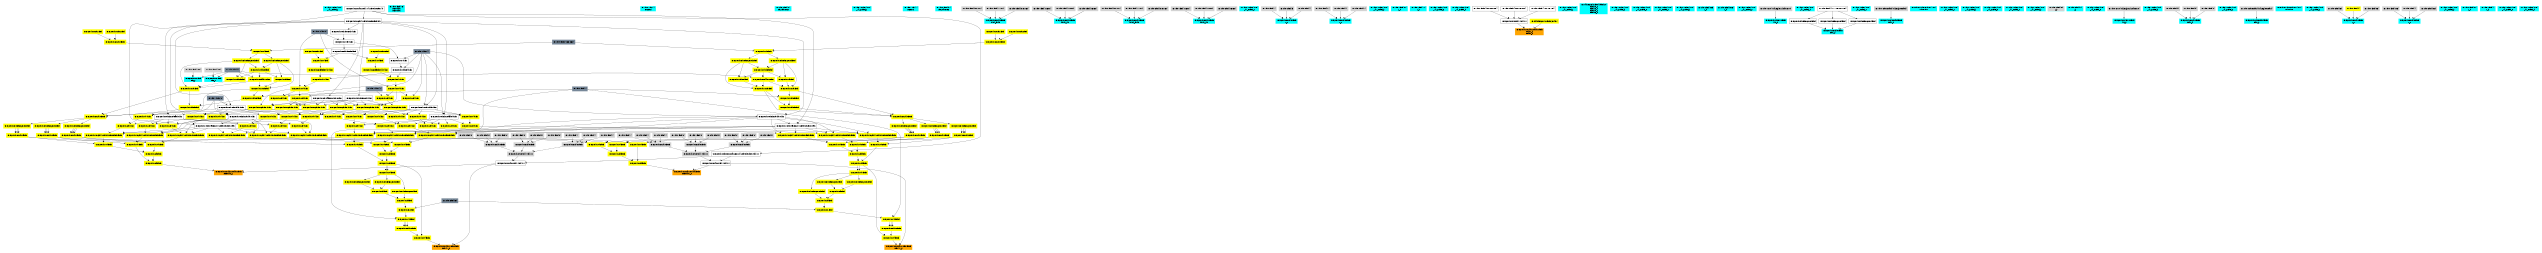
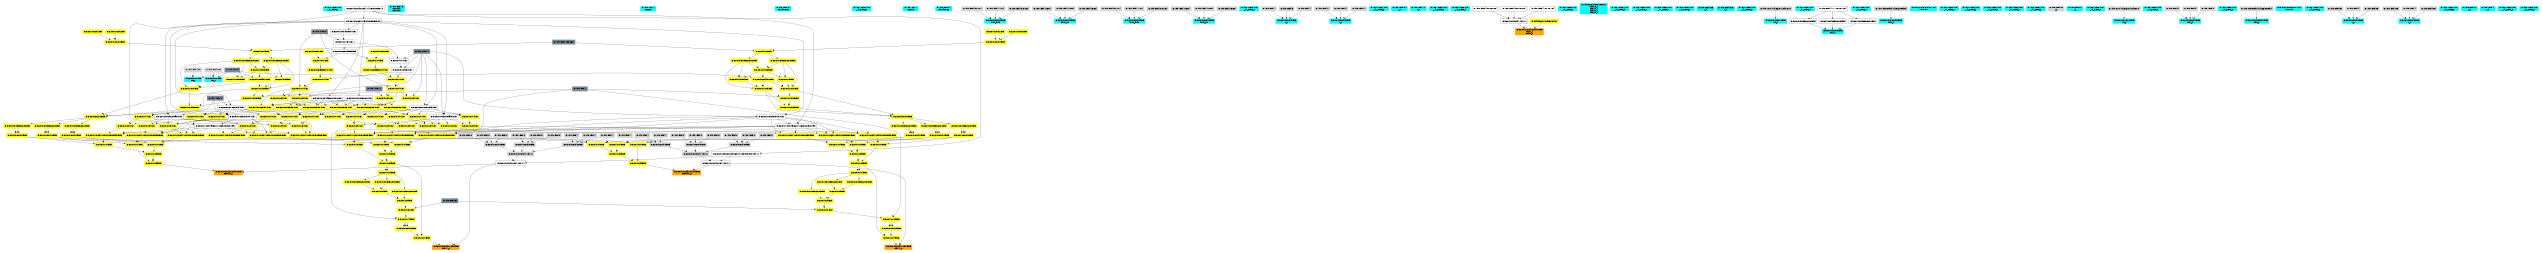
(2353, 9) -> (2353, 9)
